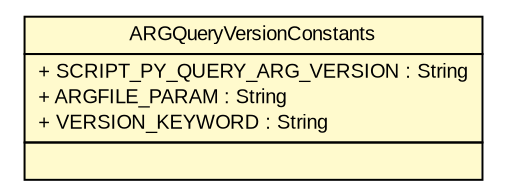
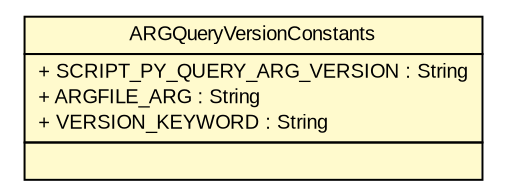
(163, 97) -> (149, 97)
